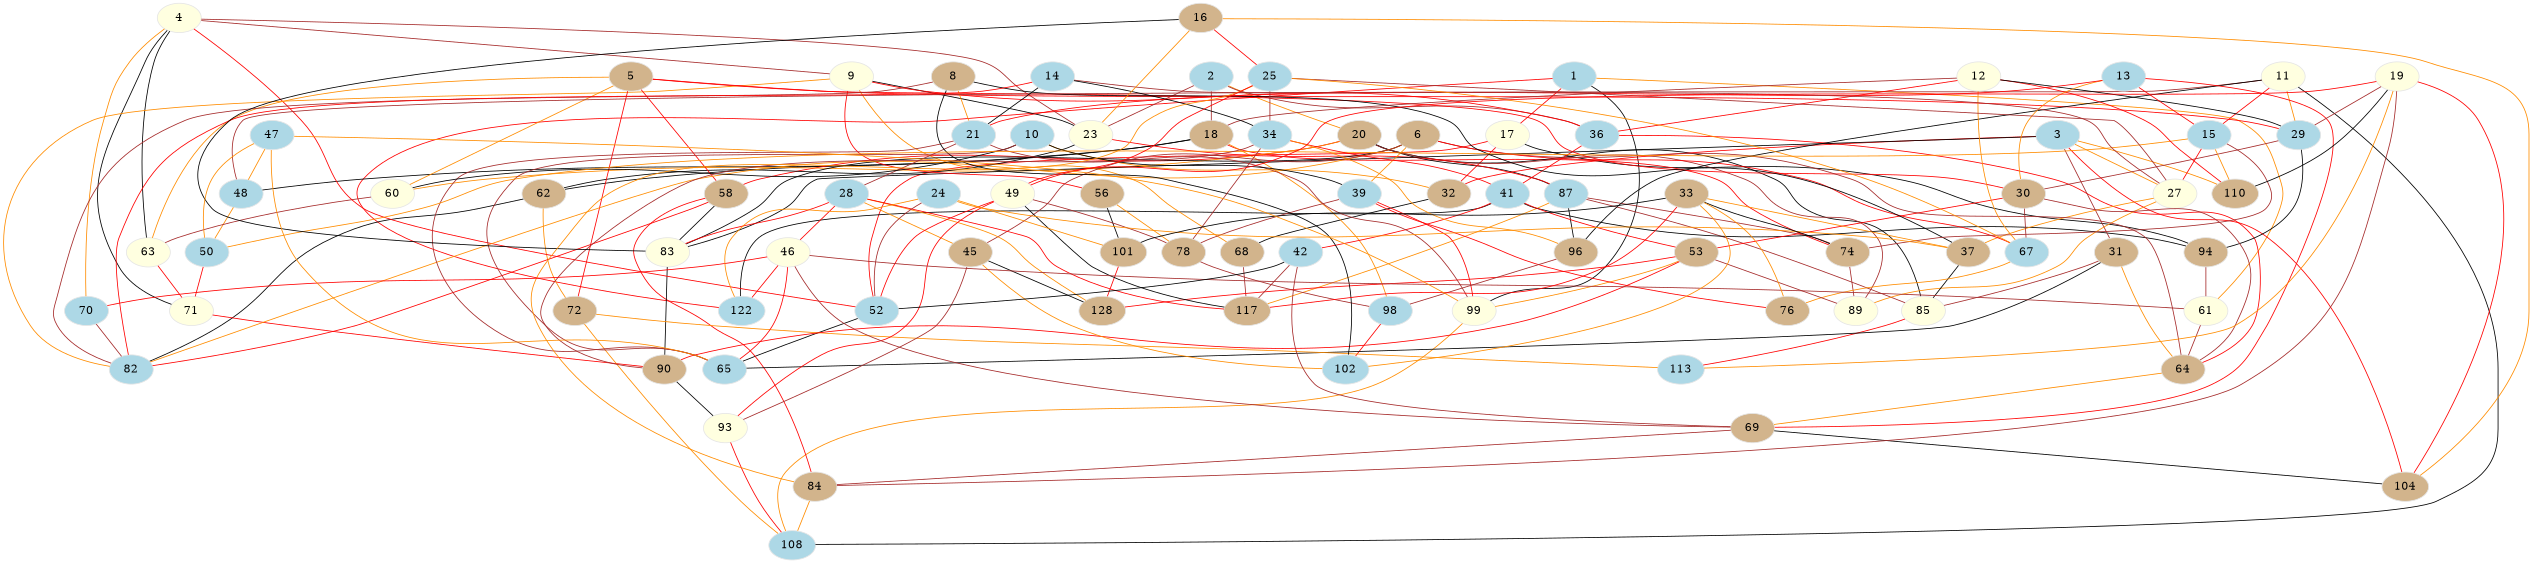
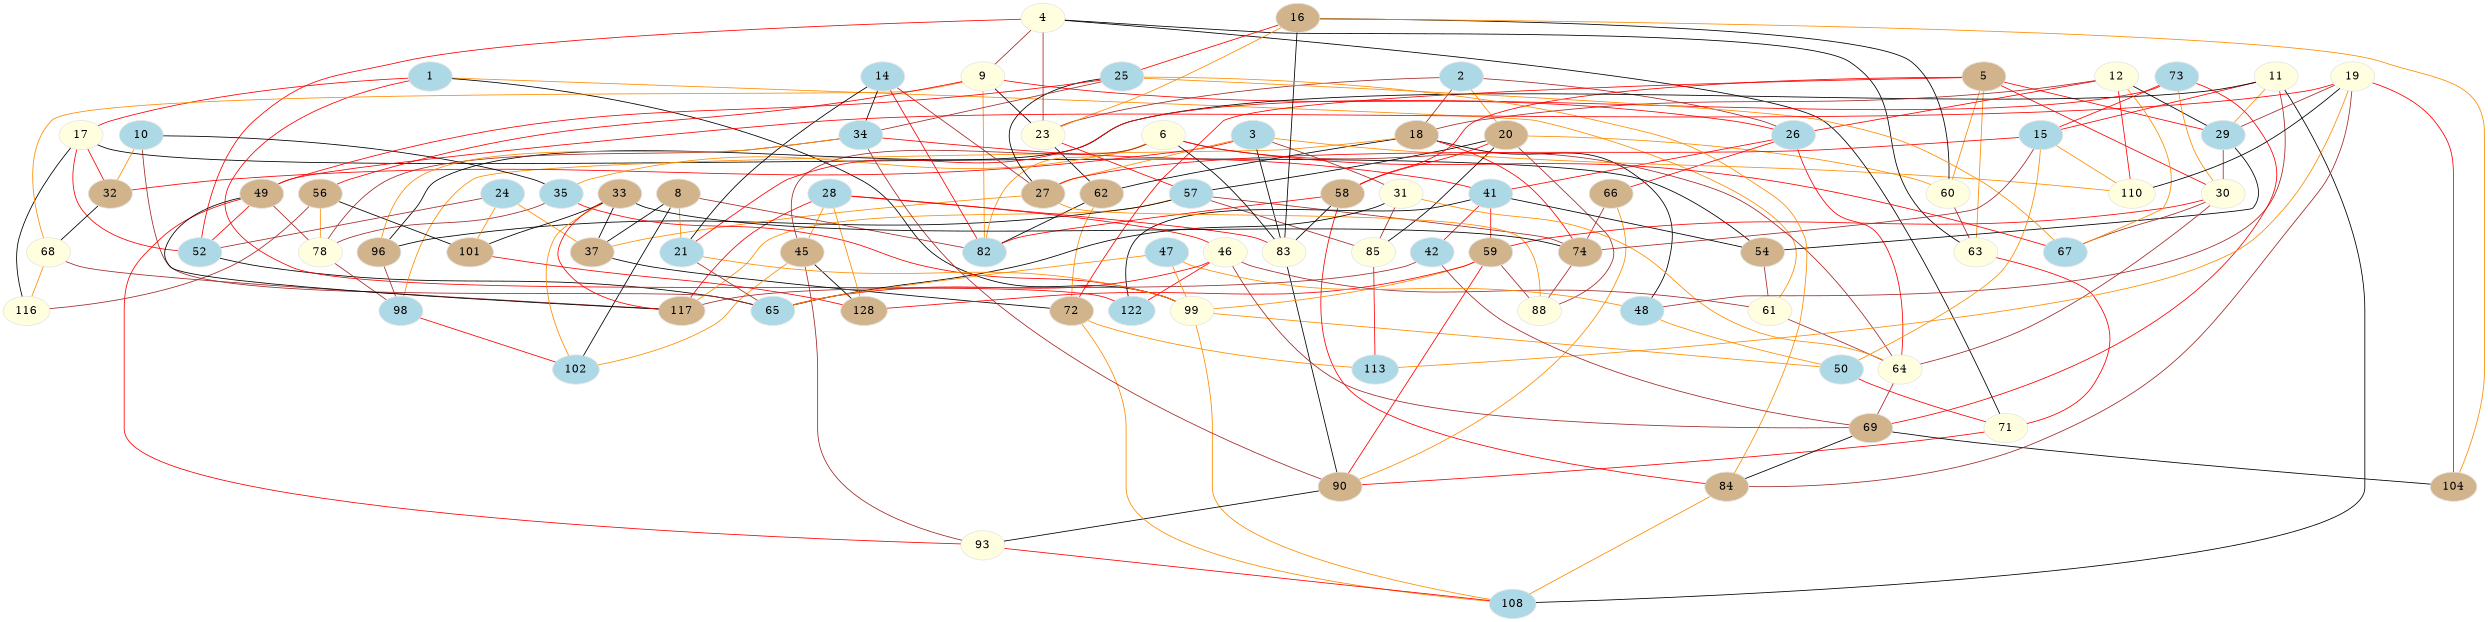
(2124, 77) -> (2177, 77)
(1833, 106) -> (1024, 109)
(1418, 135) -> (1164, 135)
(1597, 135) -> (1793, 135)
(910, 164) -> none
(715, 174) -> (1681, 29)
(211, 181) -> (1517, 340)
(1013, 194) -> (262, 194)
(1359, 194) -> (561, 194)
(1566, 194) -> (1191, 194)
none -> (1611, 194)
(2024, 194) -> (2223, 194)
(2175, 194) -> (1043, 194)
(2235, 194) -> (2132, 194)
(765, 213) -> none
(1368, 220) -> (928, 273)
(1827, 223) -> (604, 228)
(1184, 252) -> (320, 252)
(1242, 252) -> (49, 252)
(1696, 252) -> (1491, 252)
(2116, 252) -> (1401, 194)
(2206, 252) -> (1763, 252)
(2286, 254) -> none
(1946, 282) -> (776, 282)
(1093, 293) -> none
none -> (27, 311)
(87, 311) -> none
(1788, 311) -> none
(1856, 311) -> (1540, 311)
(2183, 370) -> (1900, 370)
(1968, 399) -> (1885, 399)
(1284, 457) -> (1799, 457)
